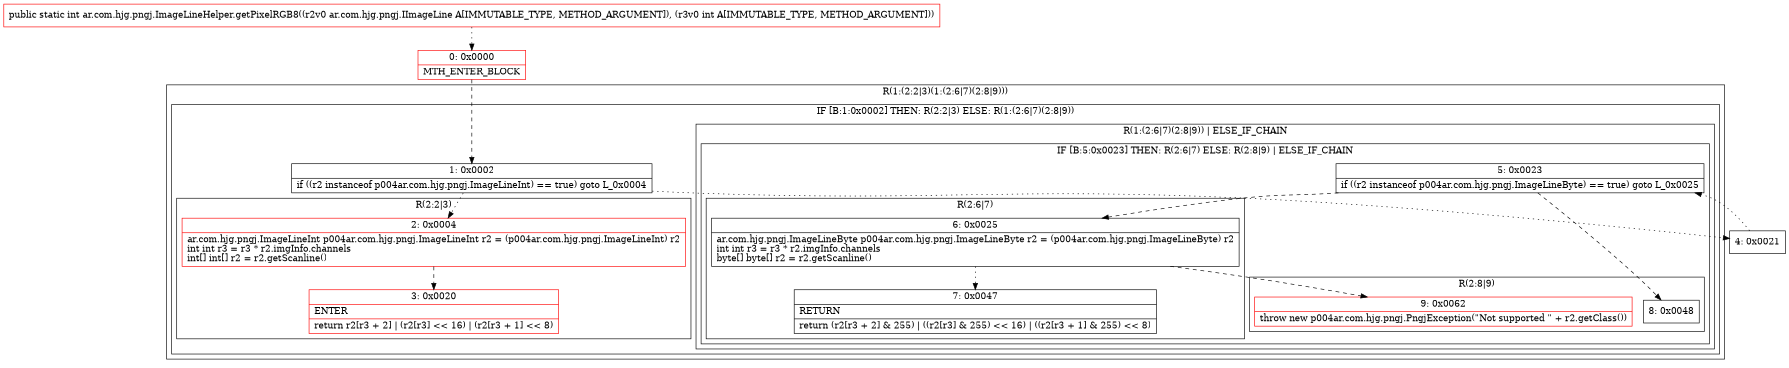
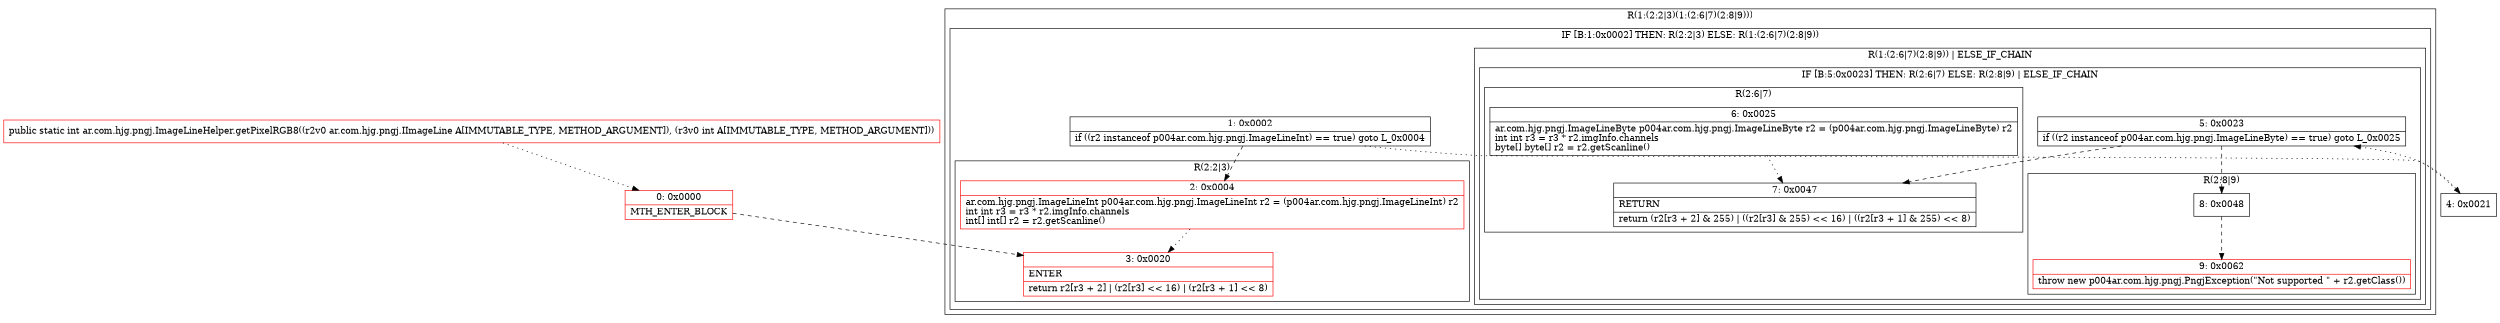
(472, 118) -> (875, 234)
(457, 203) -> (1237, 157)
(1206, 203) -> (2015, 163)
(434, 275) -> (1181, 238)
(1275, 281) -> (2222, 235)
